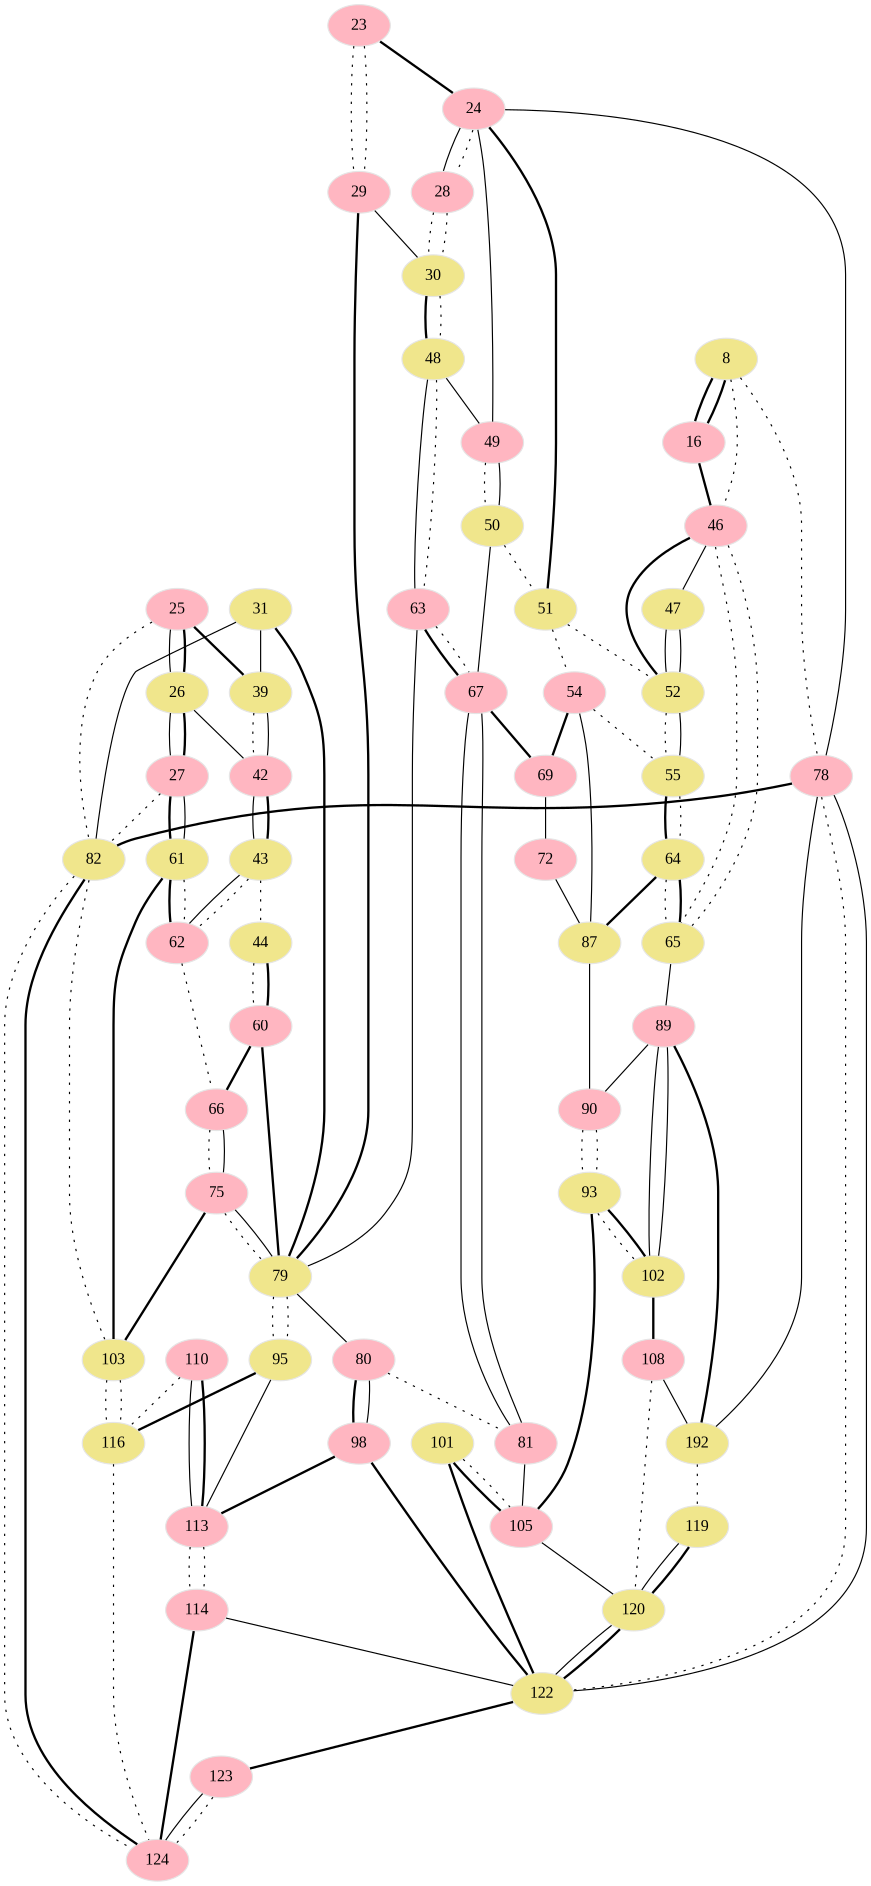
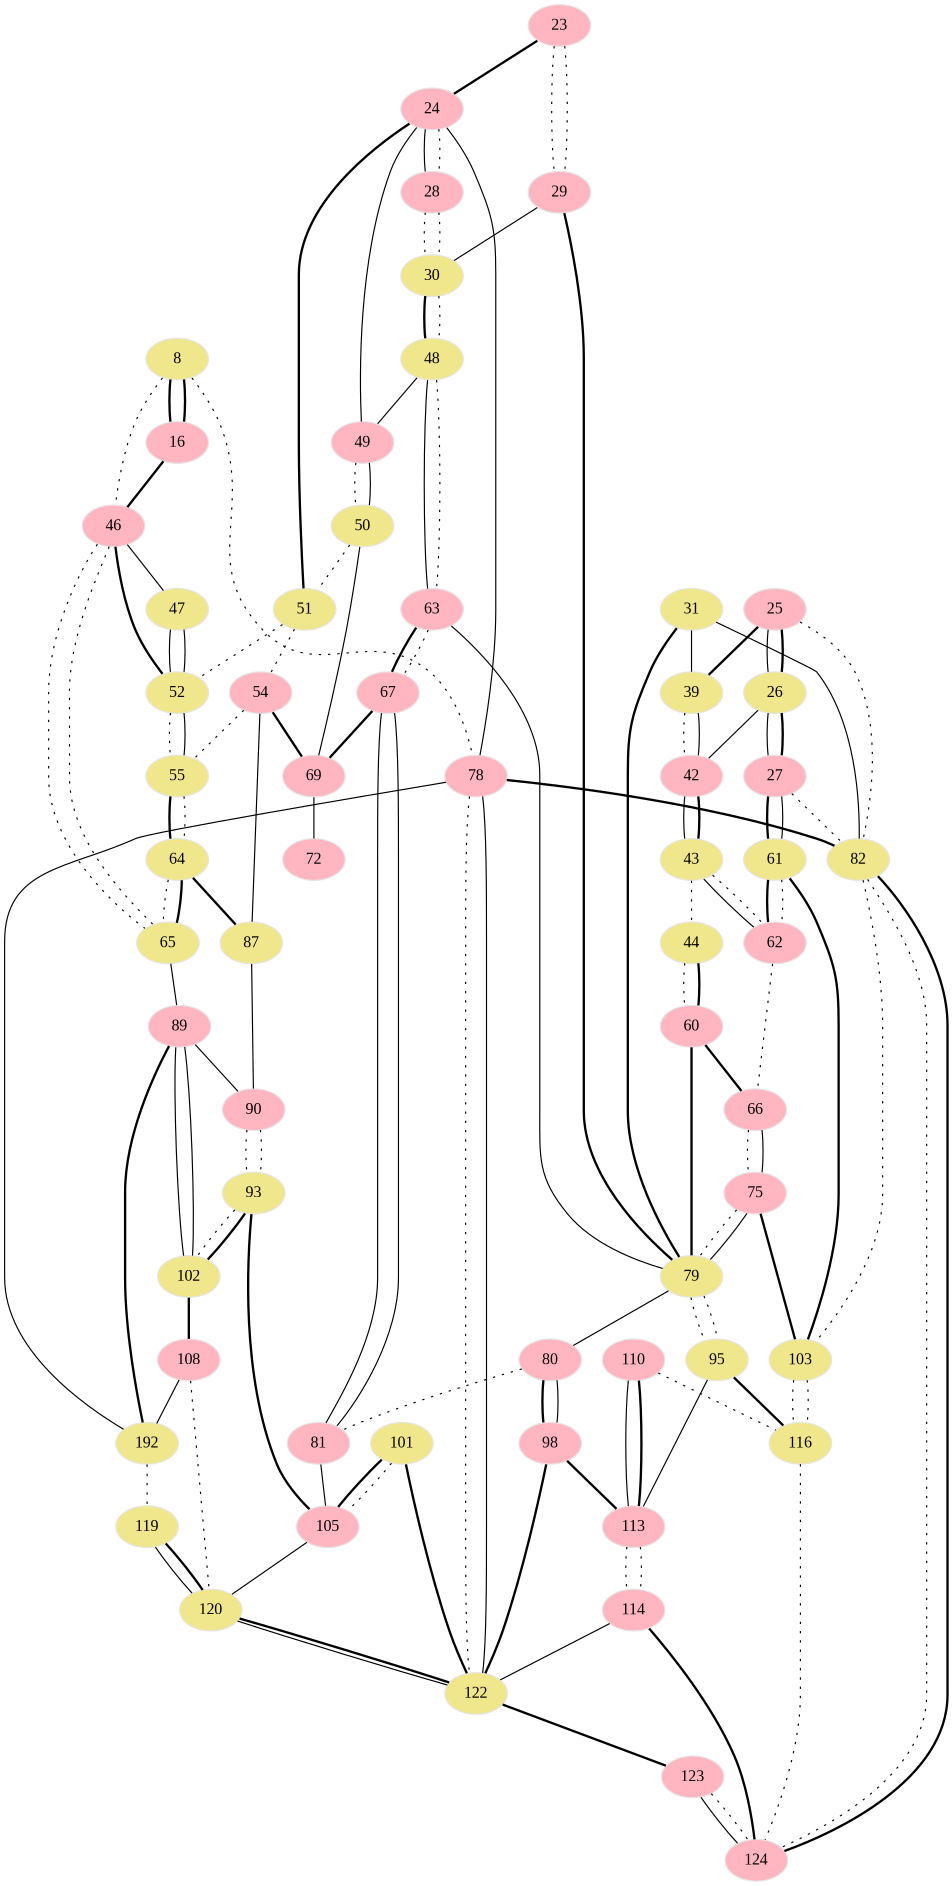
(484, 609) -> (344, 641)
(568, 901) -> none
